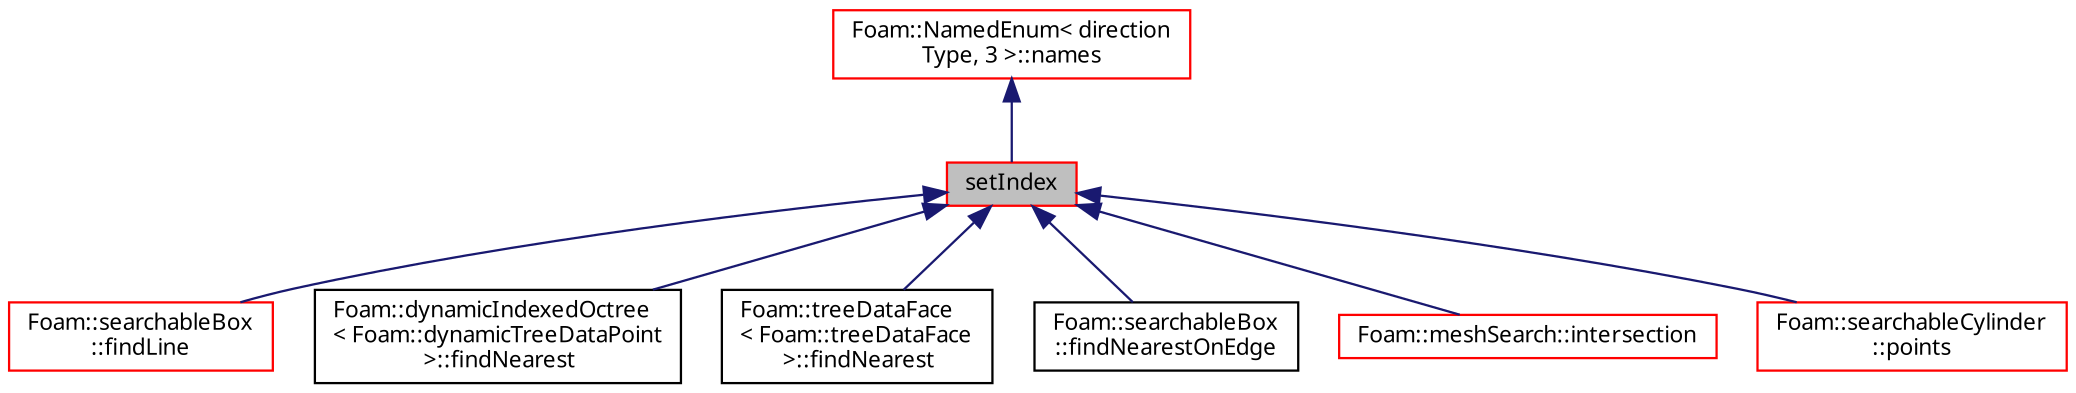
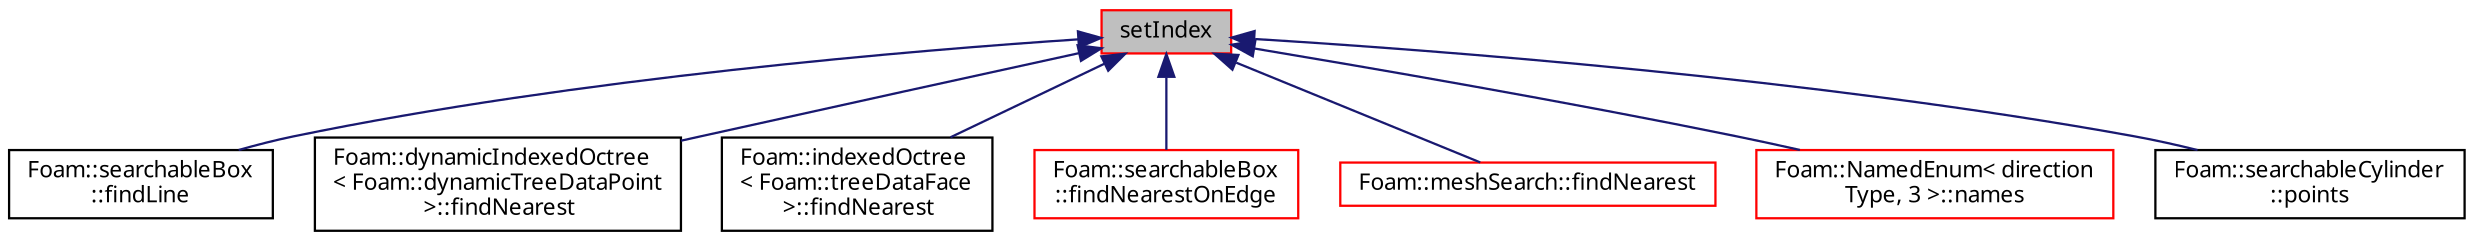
(1012, 132) -> (1528, 96)
(141, 336) -> (141, 184)
(857, 336) -> (857, 184)
(1166, 336) -> (1166, 184)
(1528, 336) -> (1528, 184)
(1912, 336) -> (2310, 184)
